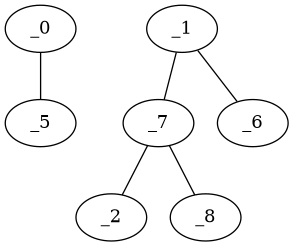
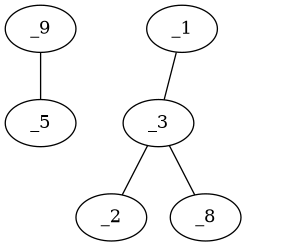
(41, 29) -> (41, 29)
(158, 123) -> (158, 123)
(253, 123) -> none
